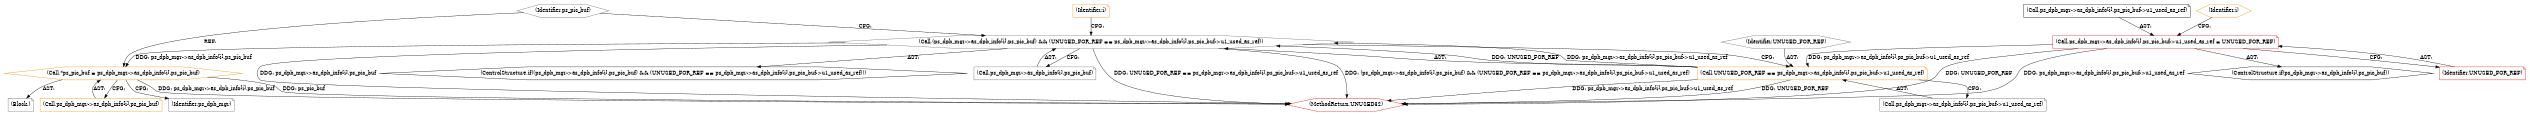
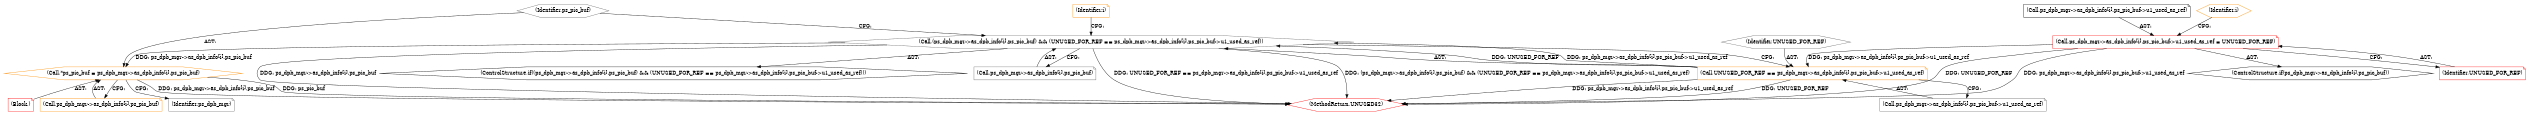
(211, 42) -> (211, 42)
(45, 86) -> (65, 89)
(21, 105) -> (21, 105)
